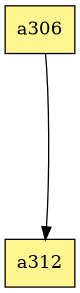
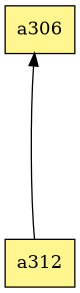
(49, 140) -> (31, 153)
